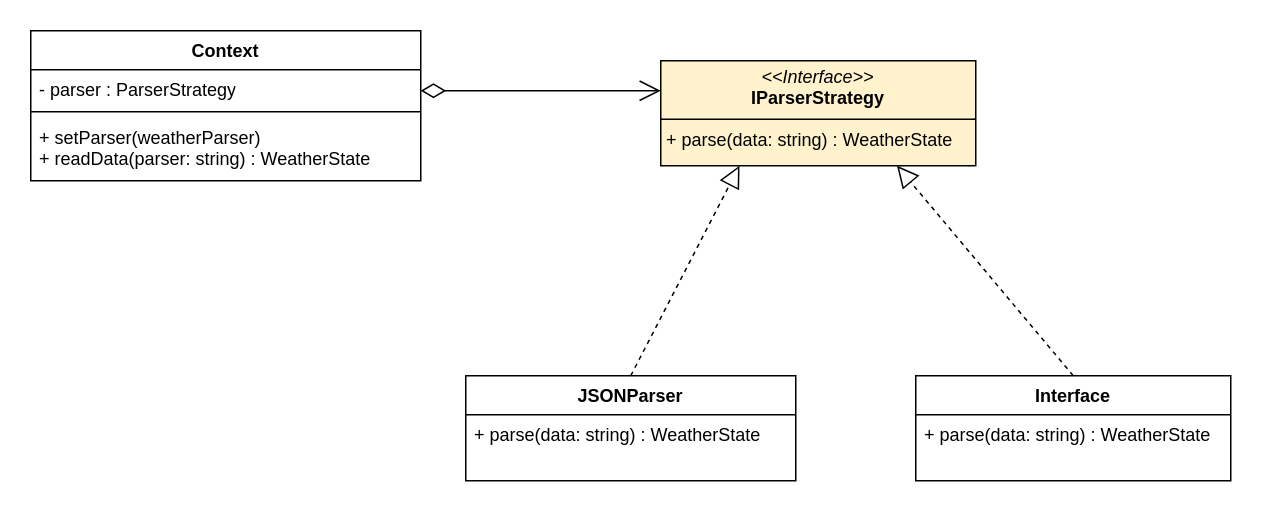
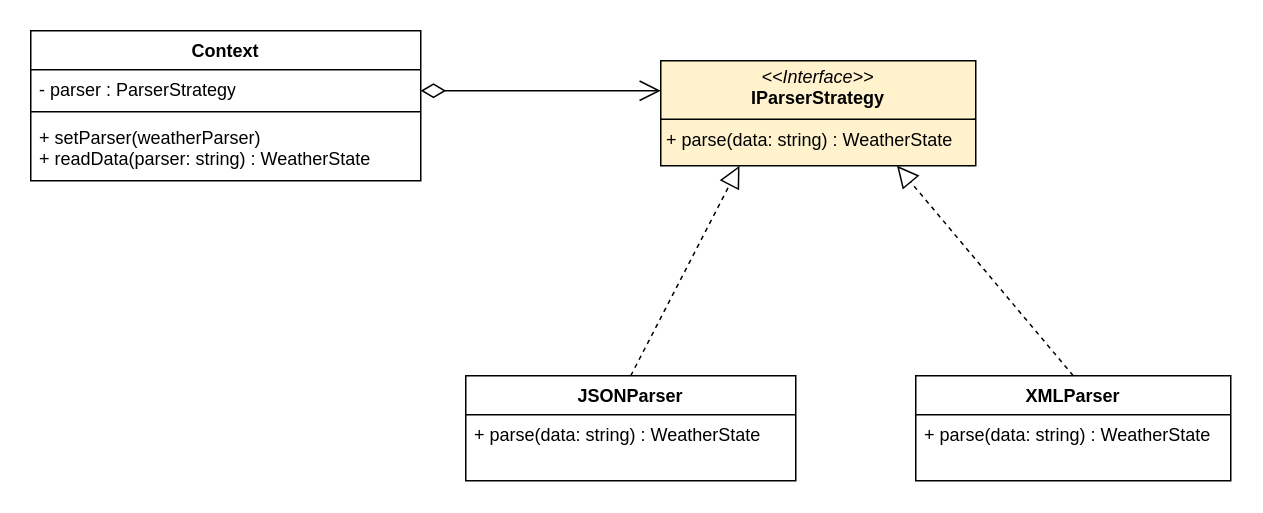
(1073, 397) -> (1073, 397)
